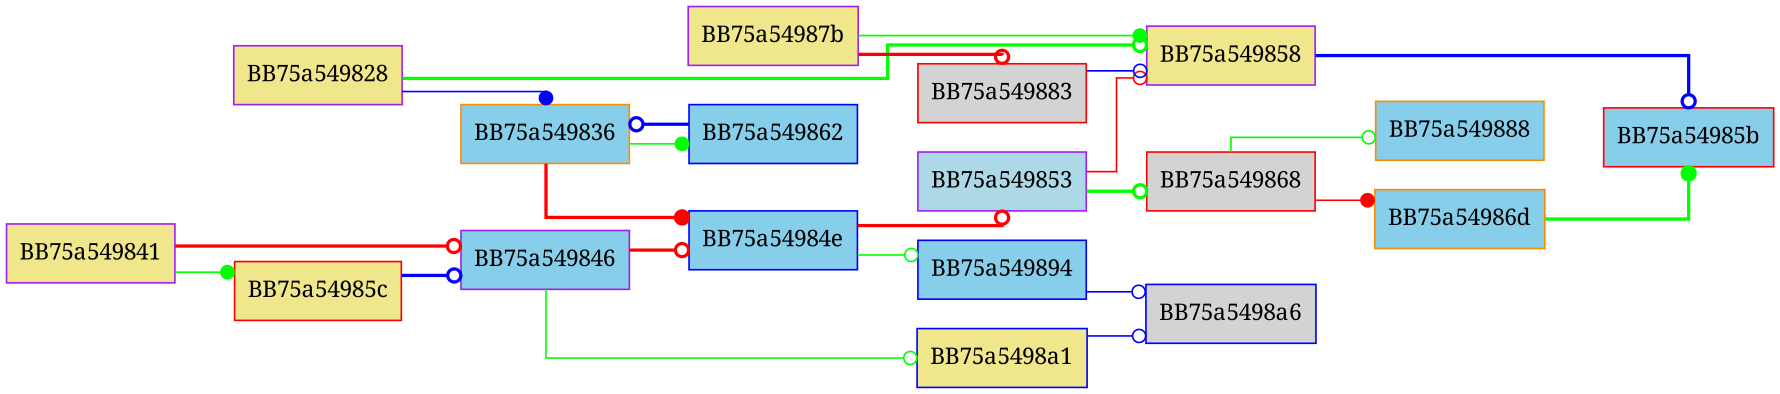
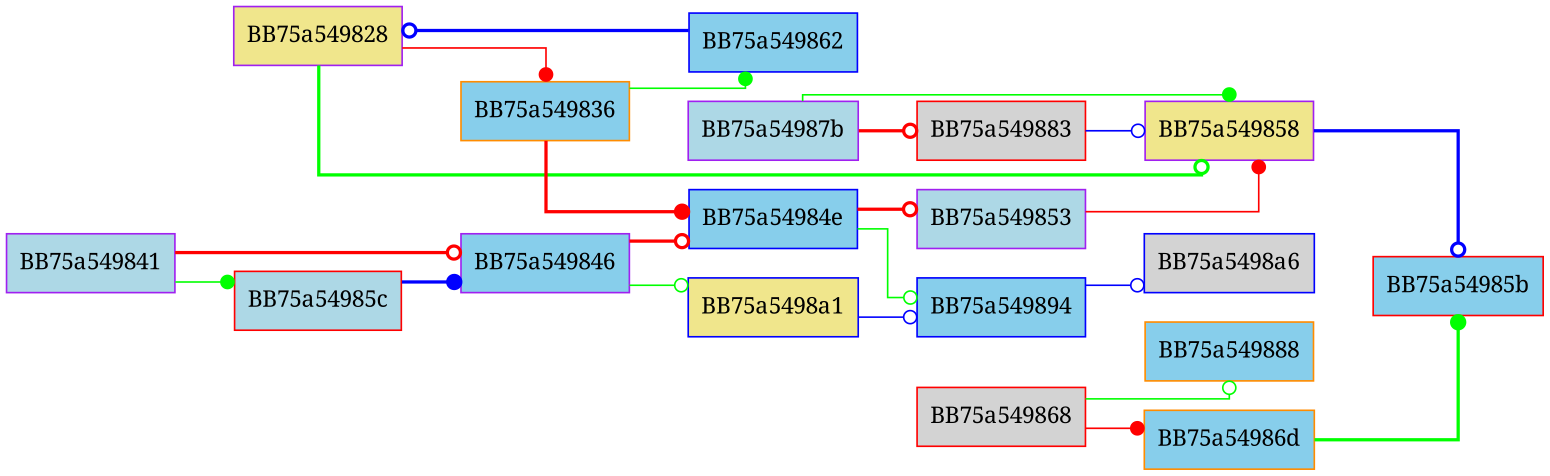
(773, 36) -> (773, 131)
(475, 92) -> (484, 48)
(666, 124) -> (552, 31)
(1117, 131) -> (1191, 212)
(1110, 191) -> none
(91, 253) -> (91, 263)
(425, 275) -> (425, 282)
(318, 291) -> (318, 301)
(1110, 336) -> (881, 317)
